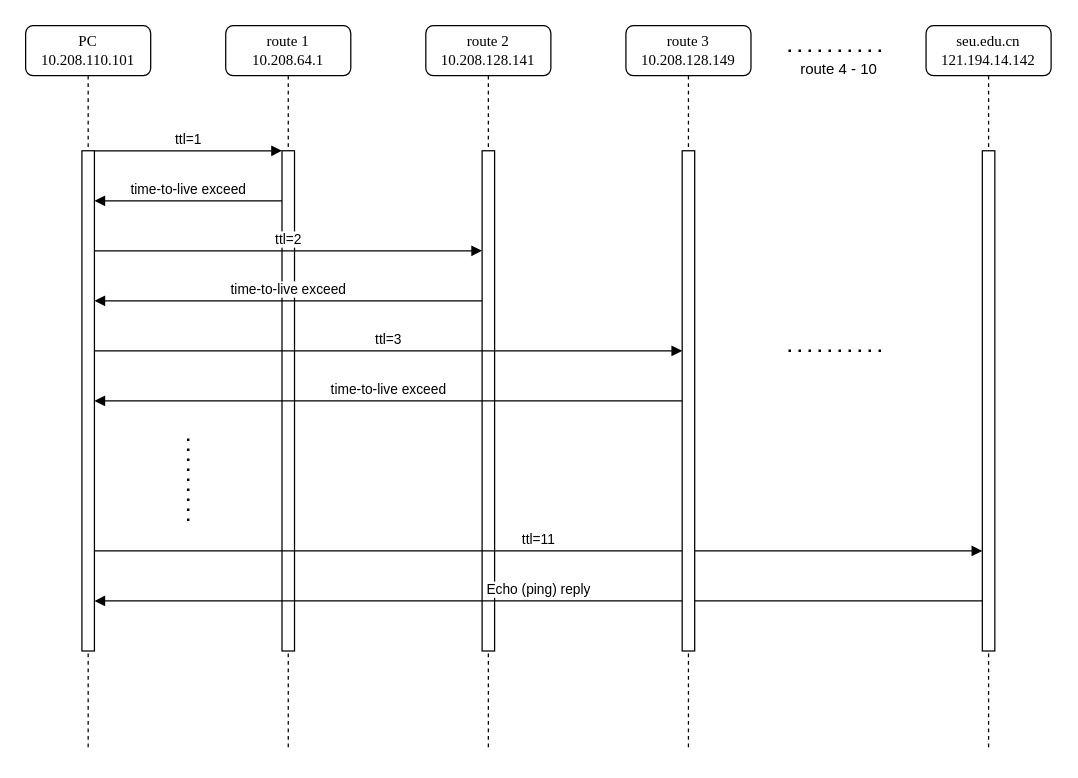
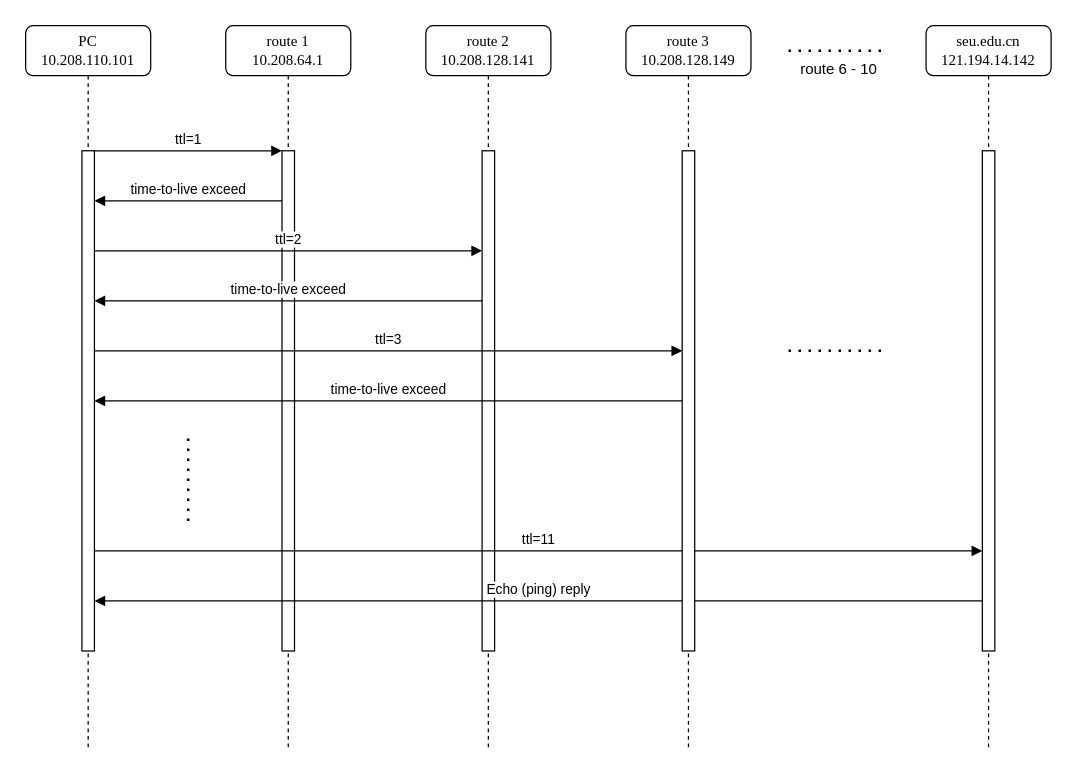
(839, 69) -> (839, 69)
